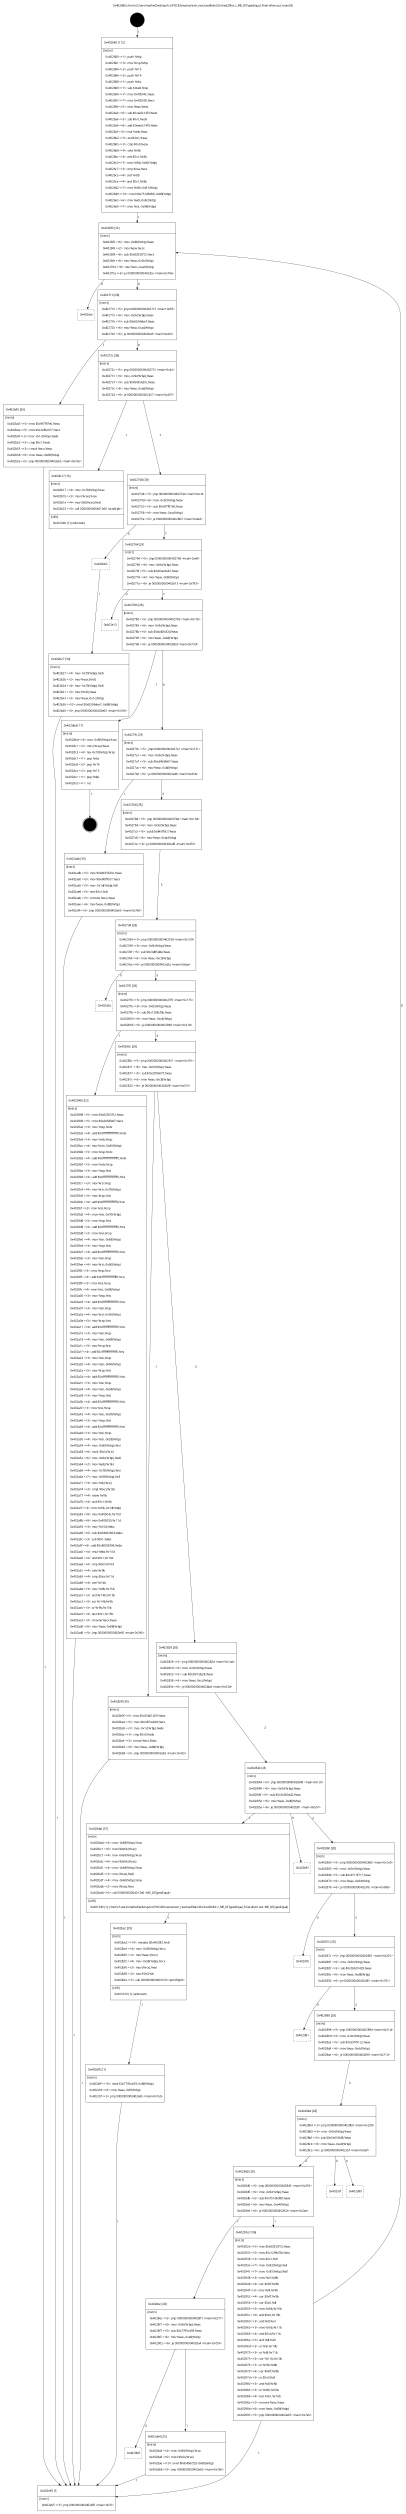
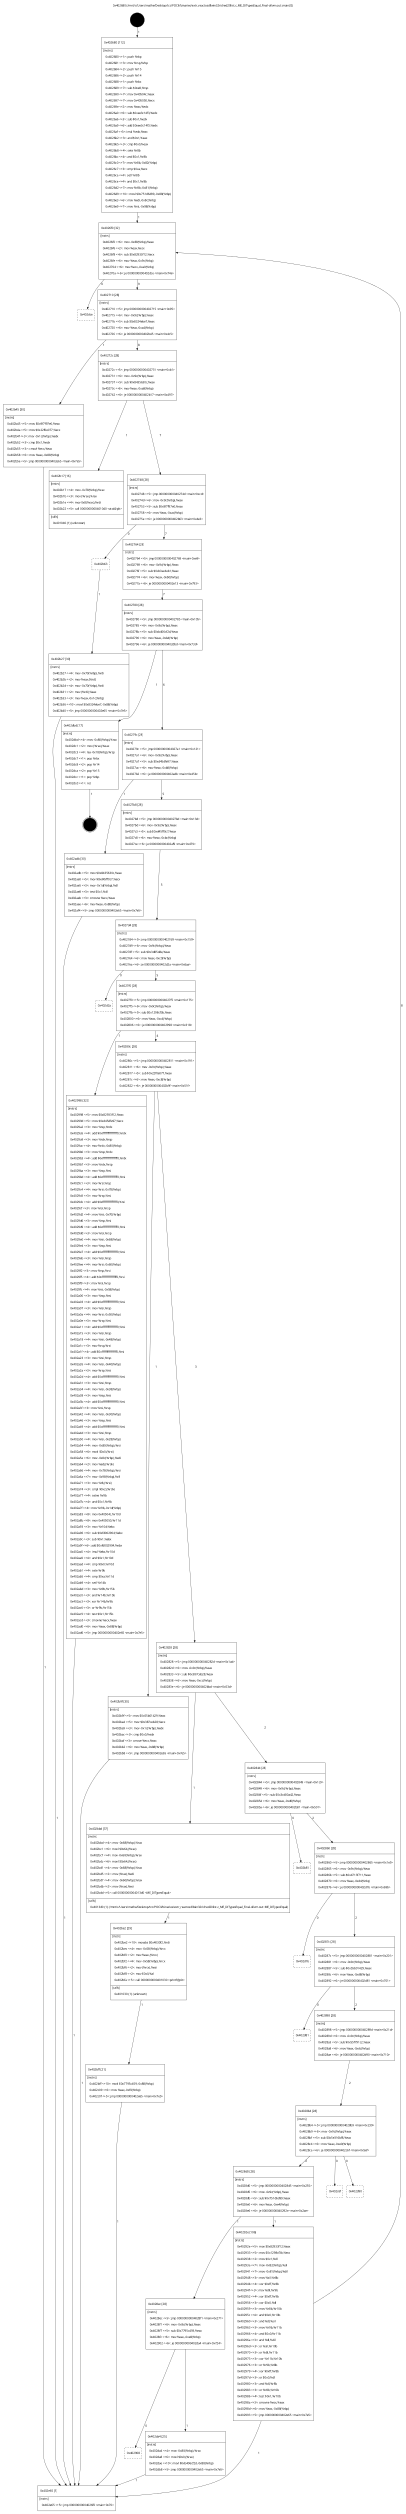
(110, 625) -> none
(249, 1818) -> (193, 1757)
